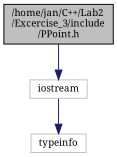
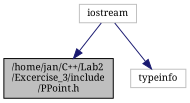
(59, 57) -> (90, 37)
